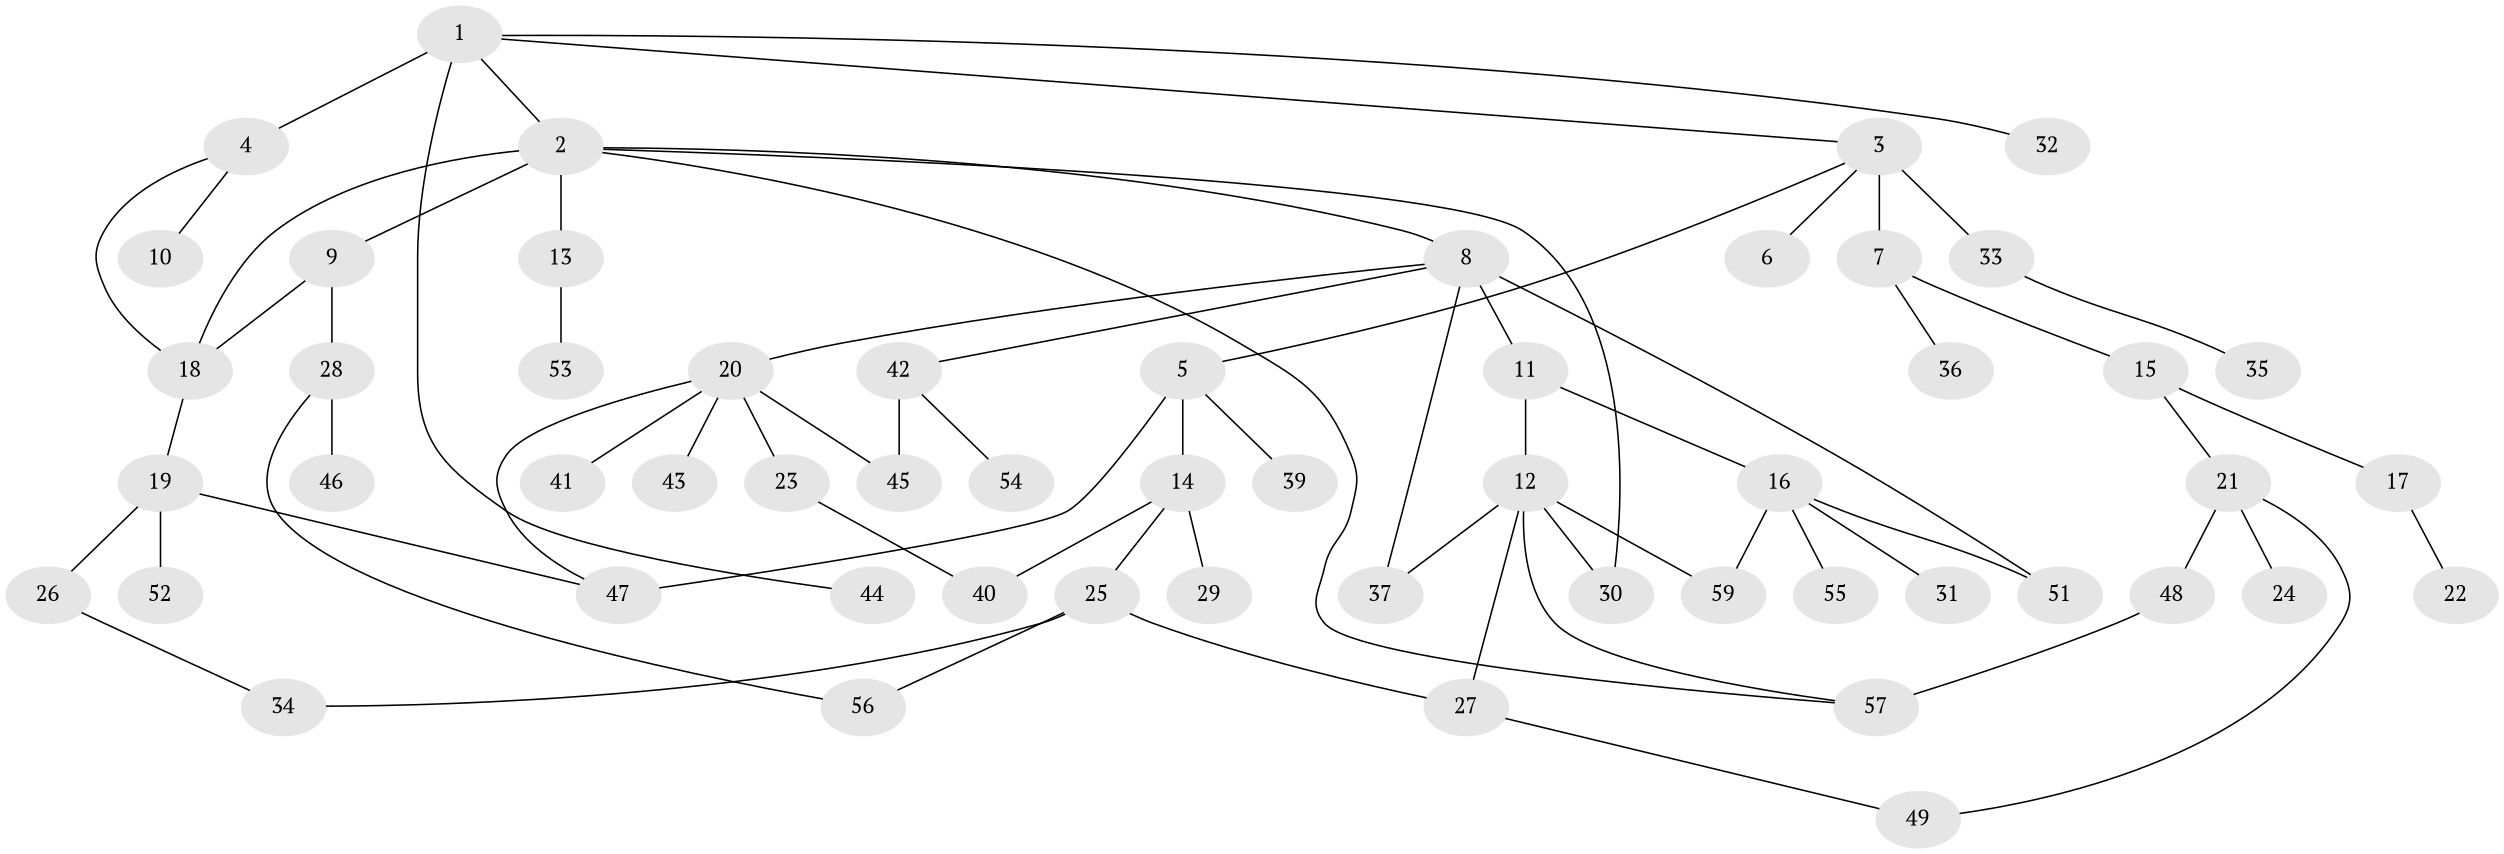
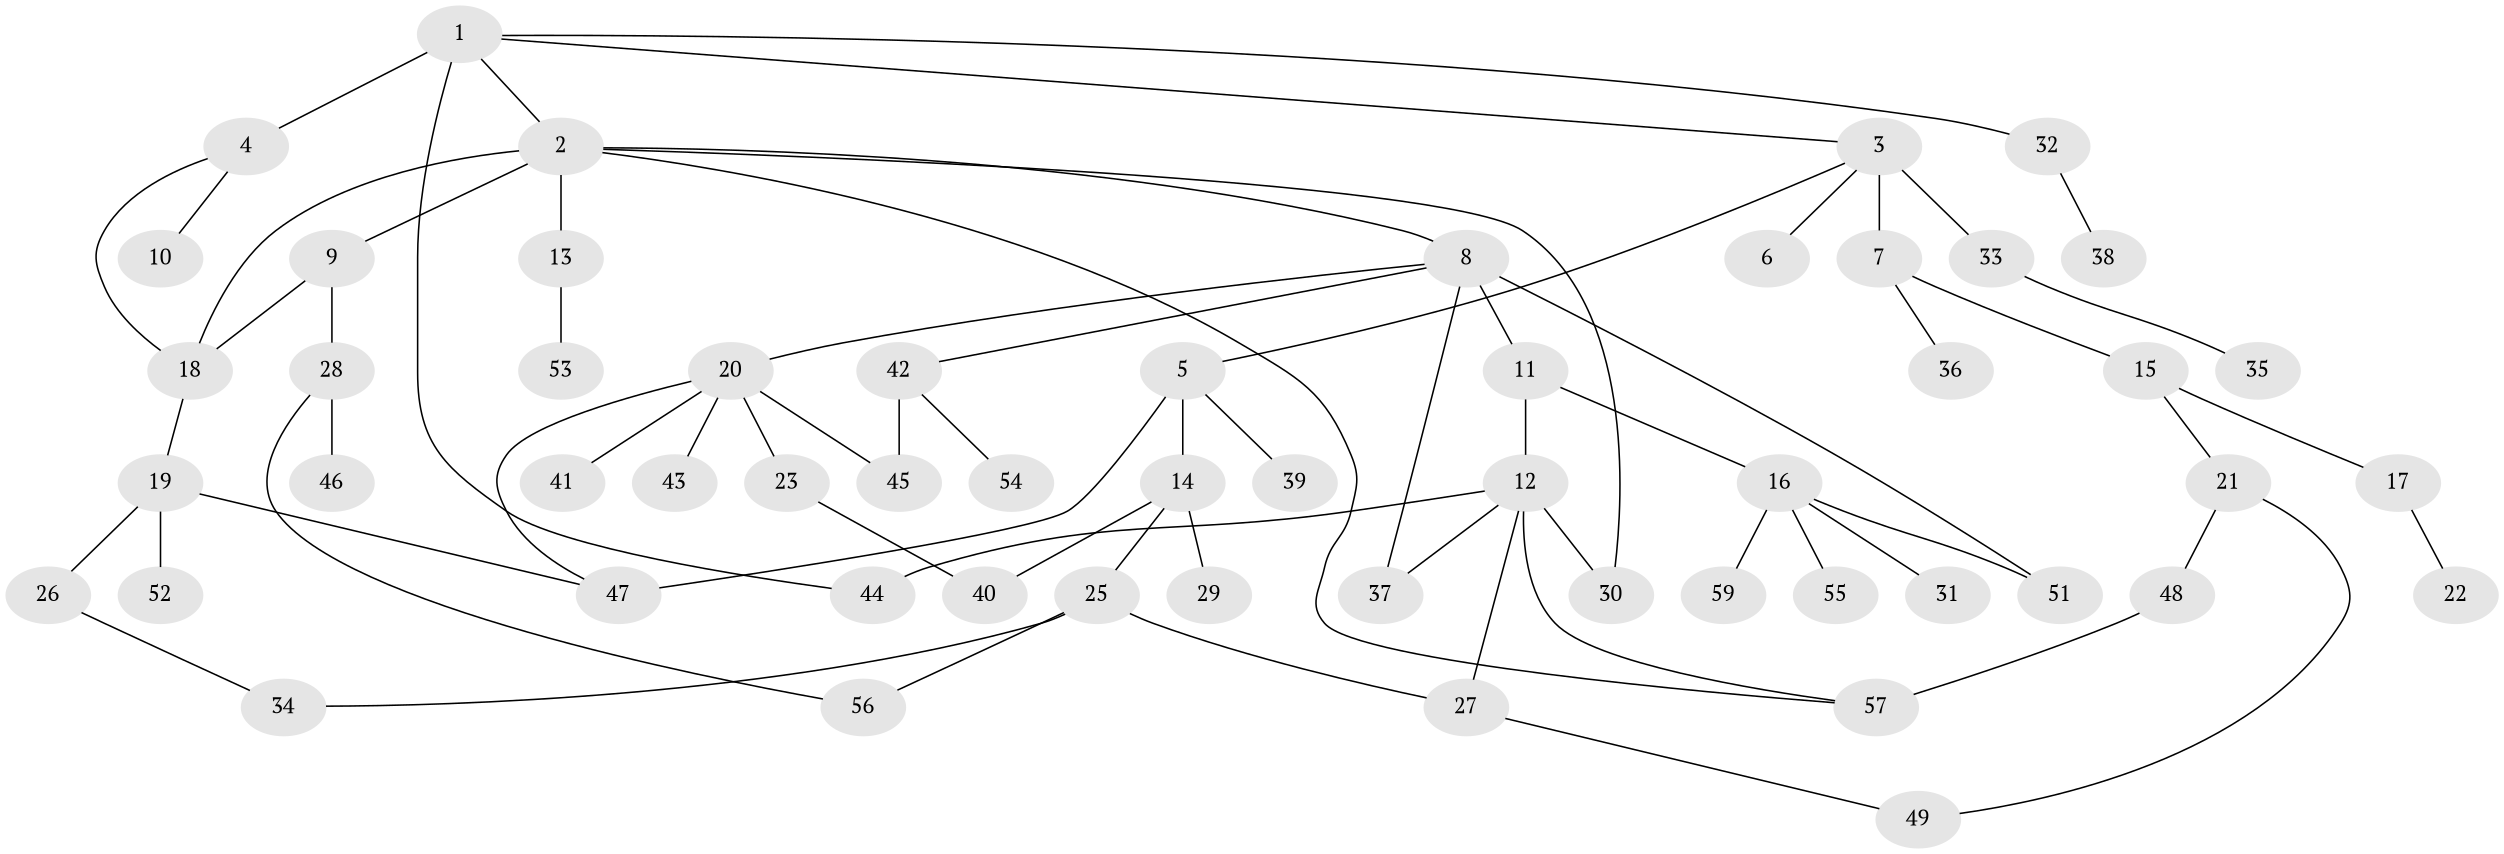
none -> (2104, 259)
(1628, 541) -> (1208, 525)
(2285, 595) -> none
